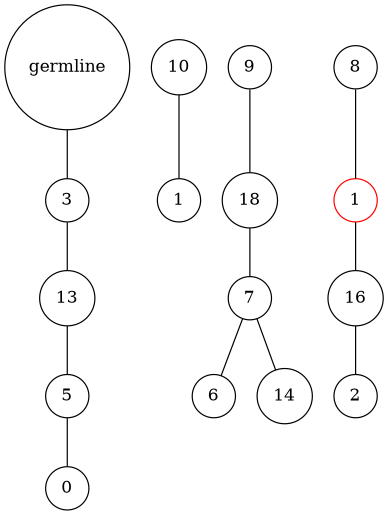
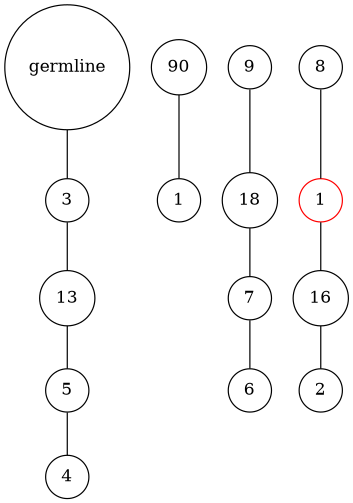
(179, 67) -> (179, 67)
(285, 396) -> none
(67, 488) -> (67, 477)
